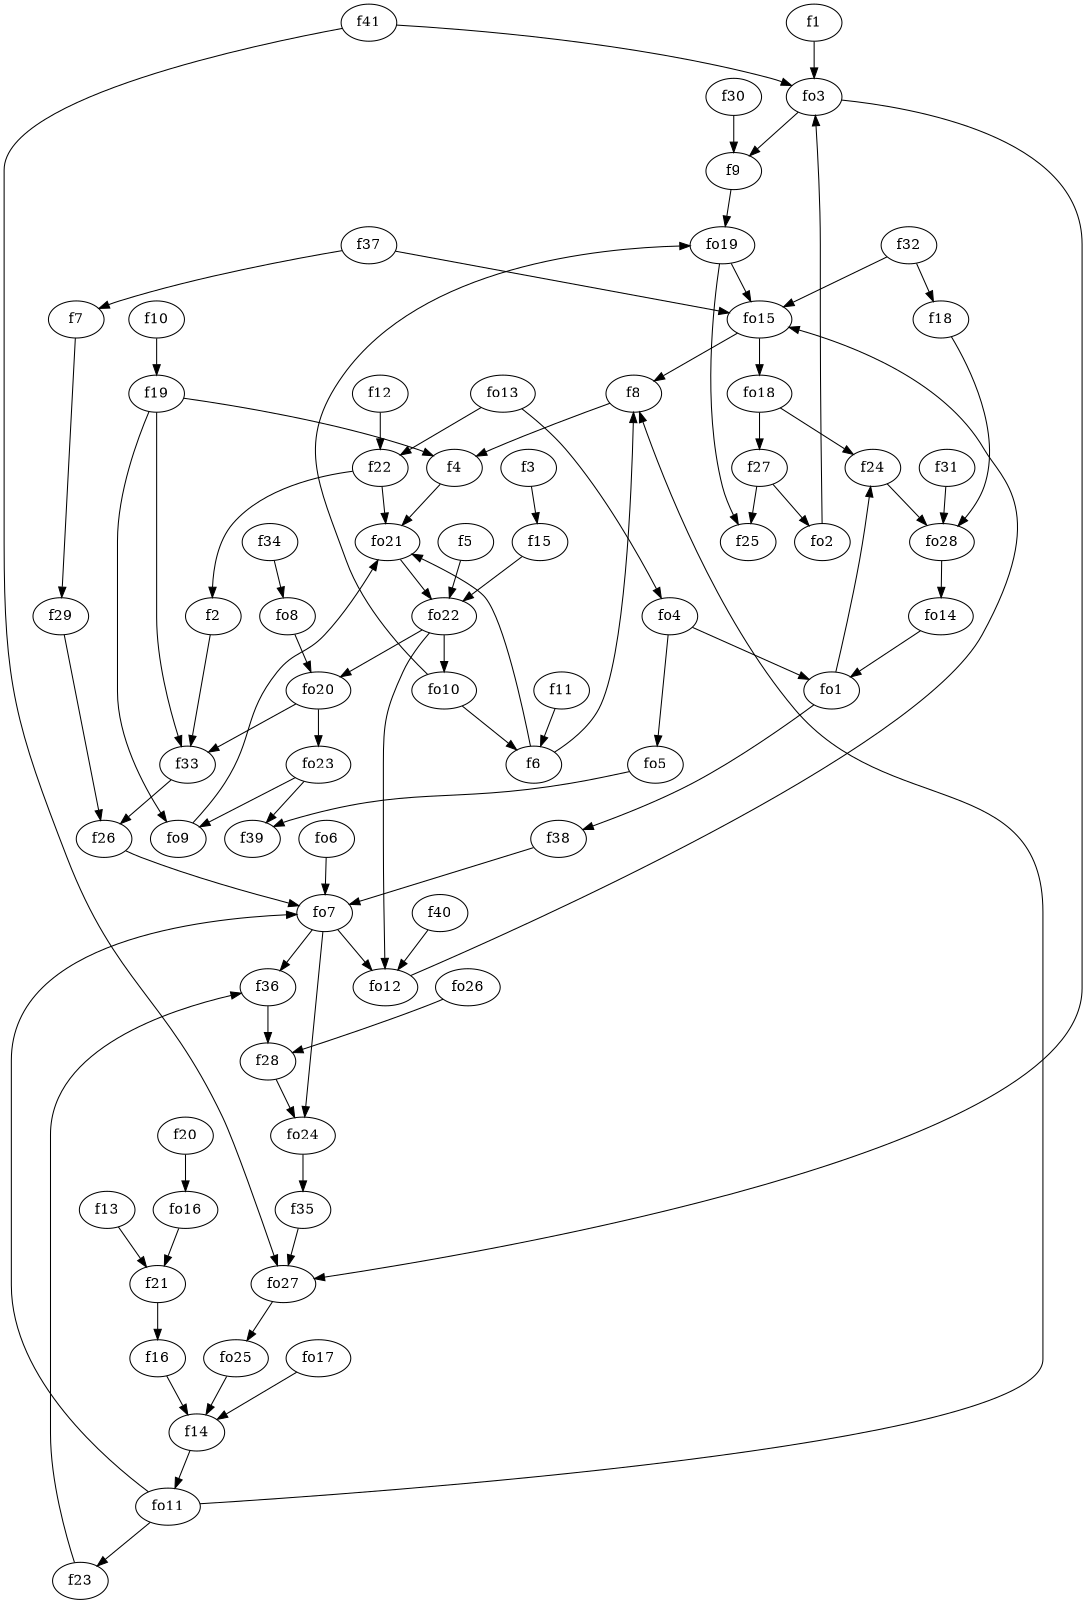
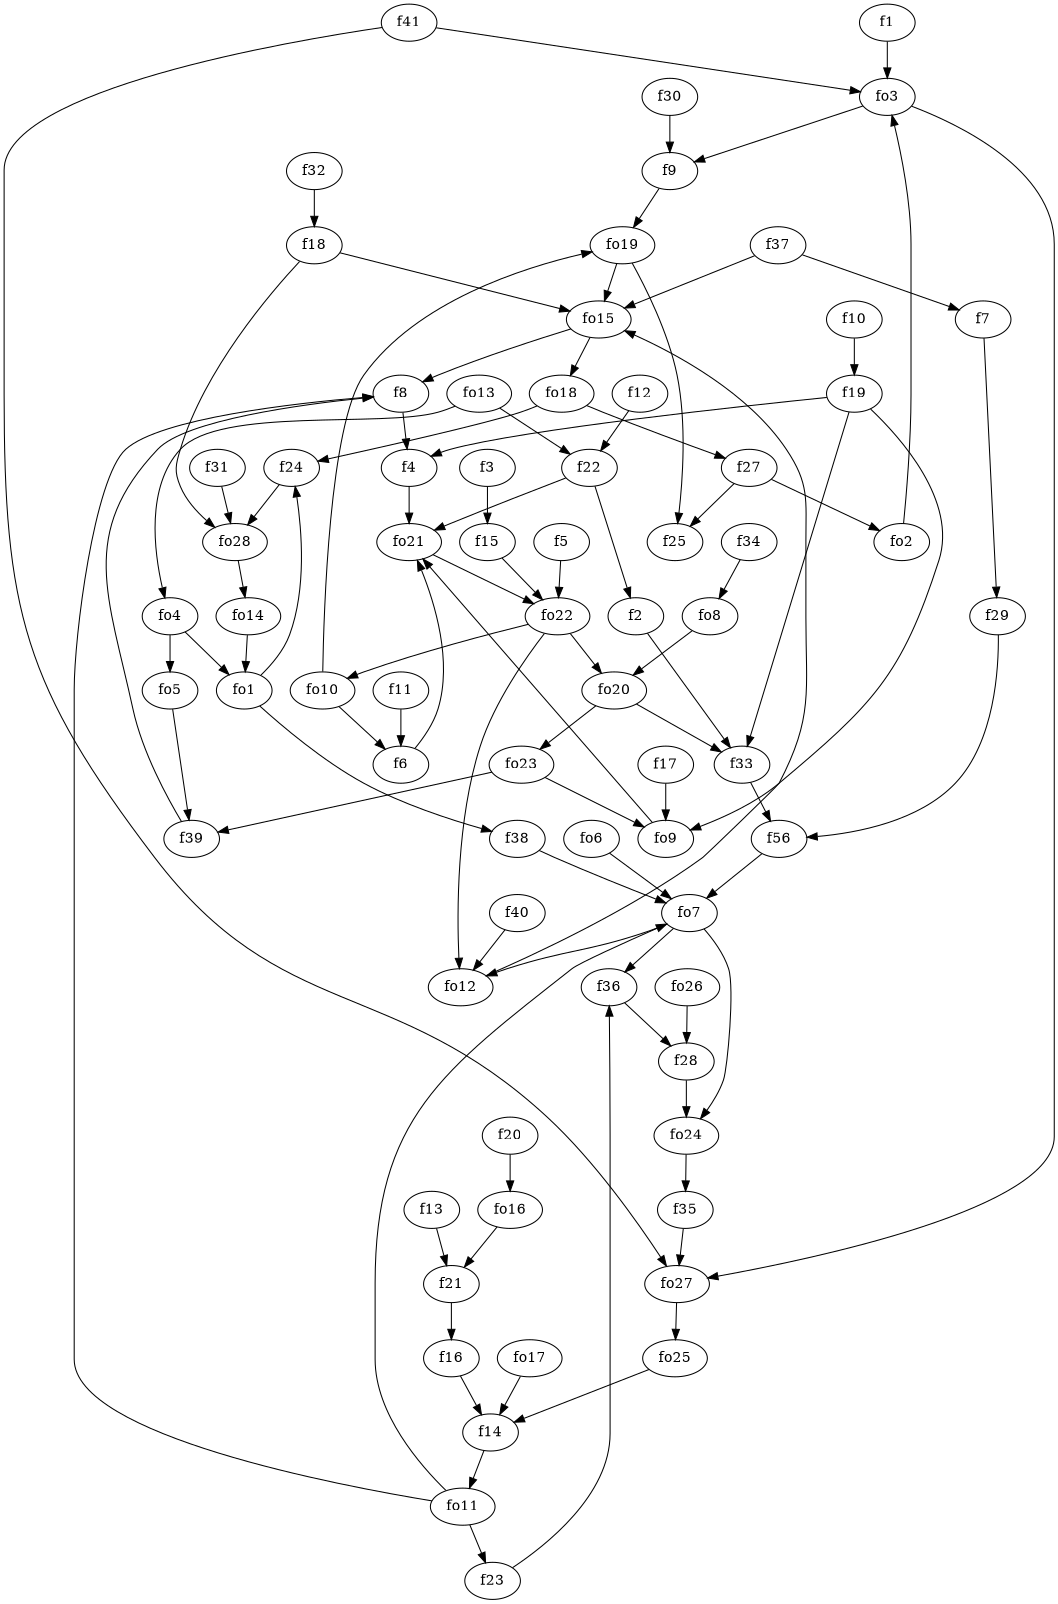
(840, 280) -> (450, 281)
(623, 599) -> (111, 529)
none -> (666, 765)
(104, 839) -> (779, 839)
